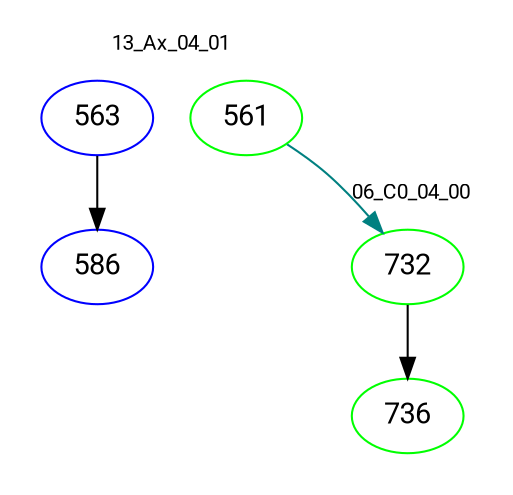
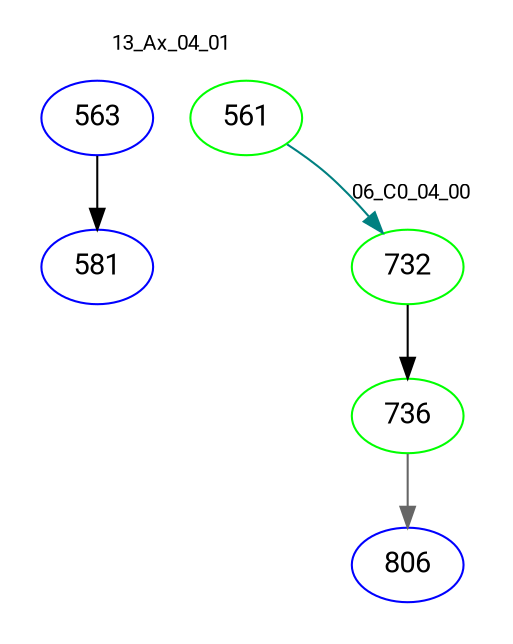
(97, 267) -> (97, 267)
none -> (408, 565)
